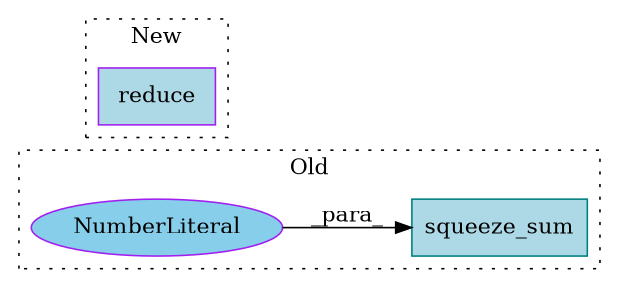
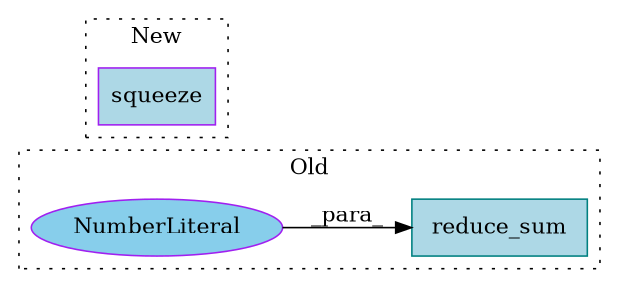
(157, 96) -> (157, 96)
(500, 228) -> (500, 228)
